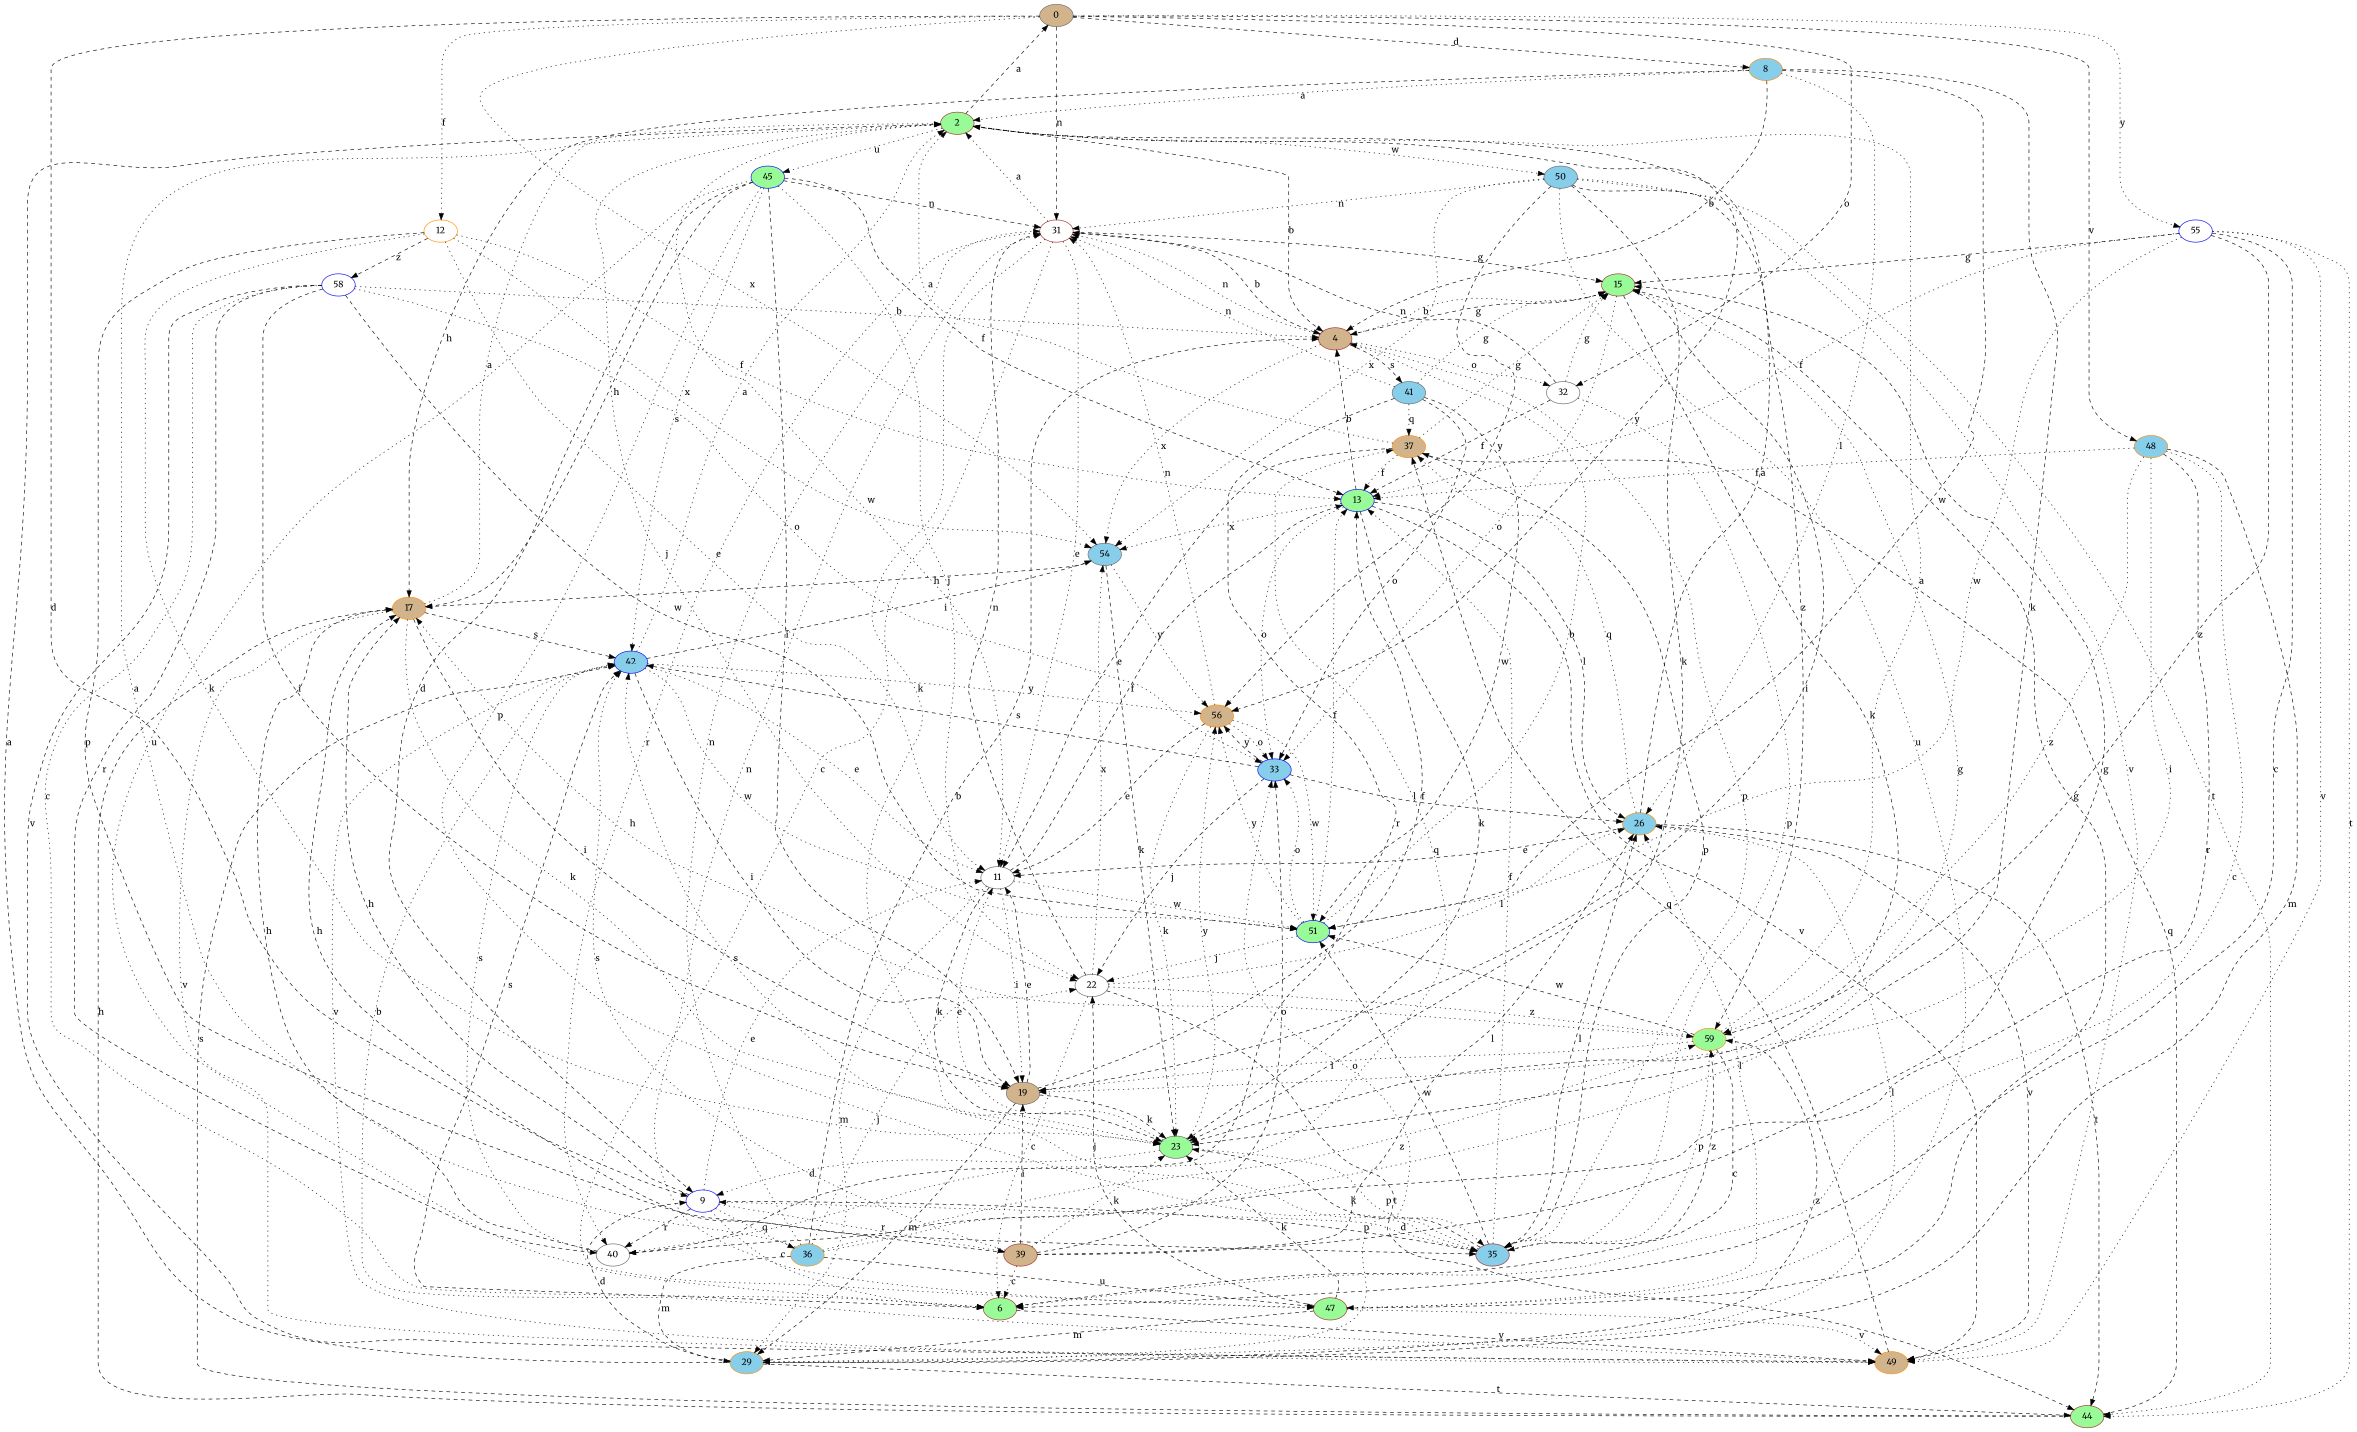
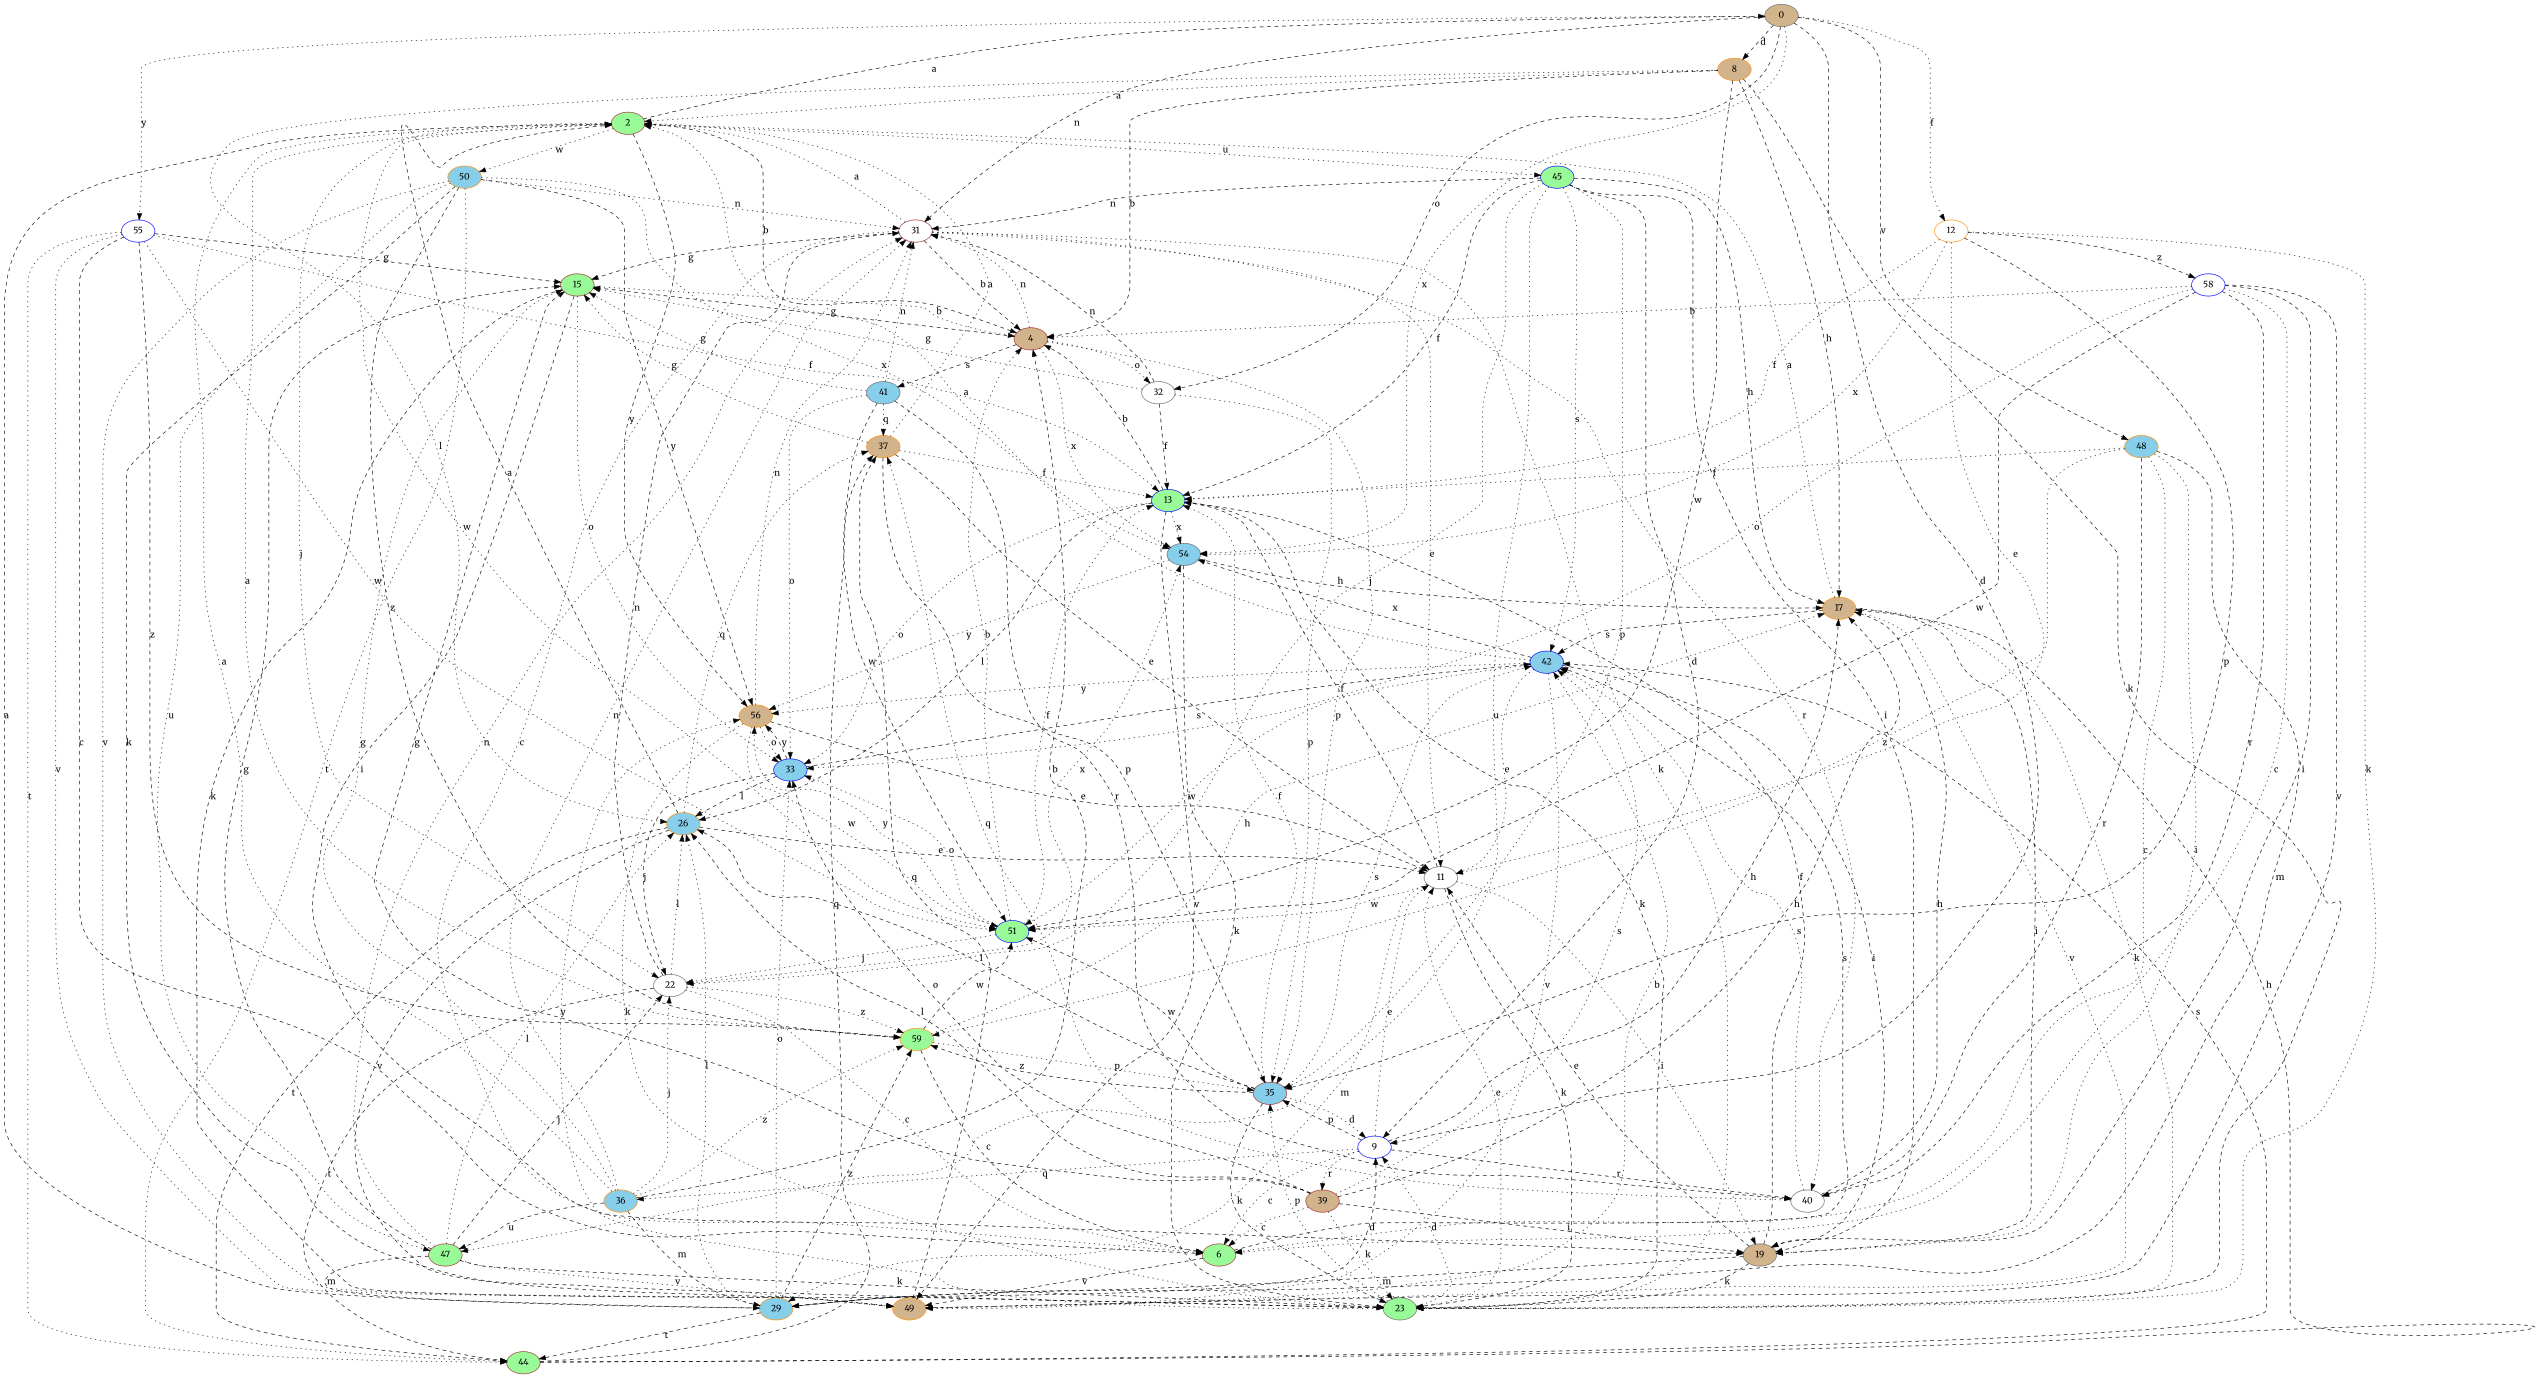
(1766, 69) -> (1734, 69)
(1561, 177) -> (465, 177)
(761, 396) -> (494, 570)
(1396, 573) -> (789, 549)
(946, 608) -> (1395, 608)
(1385, 1058) -> none
